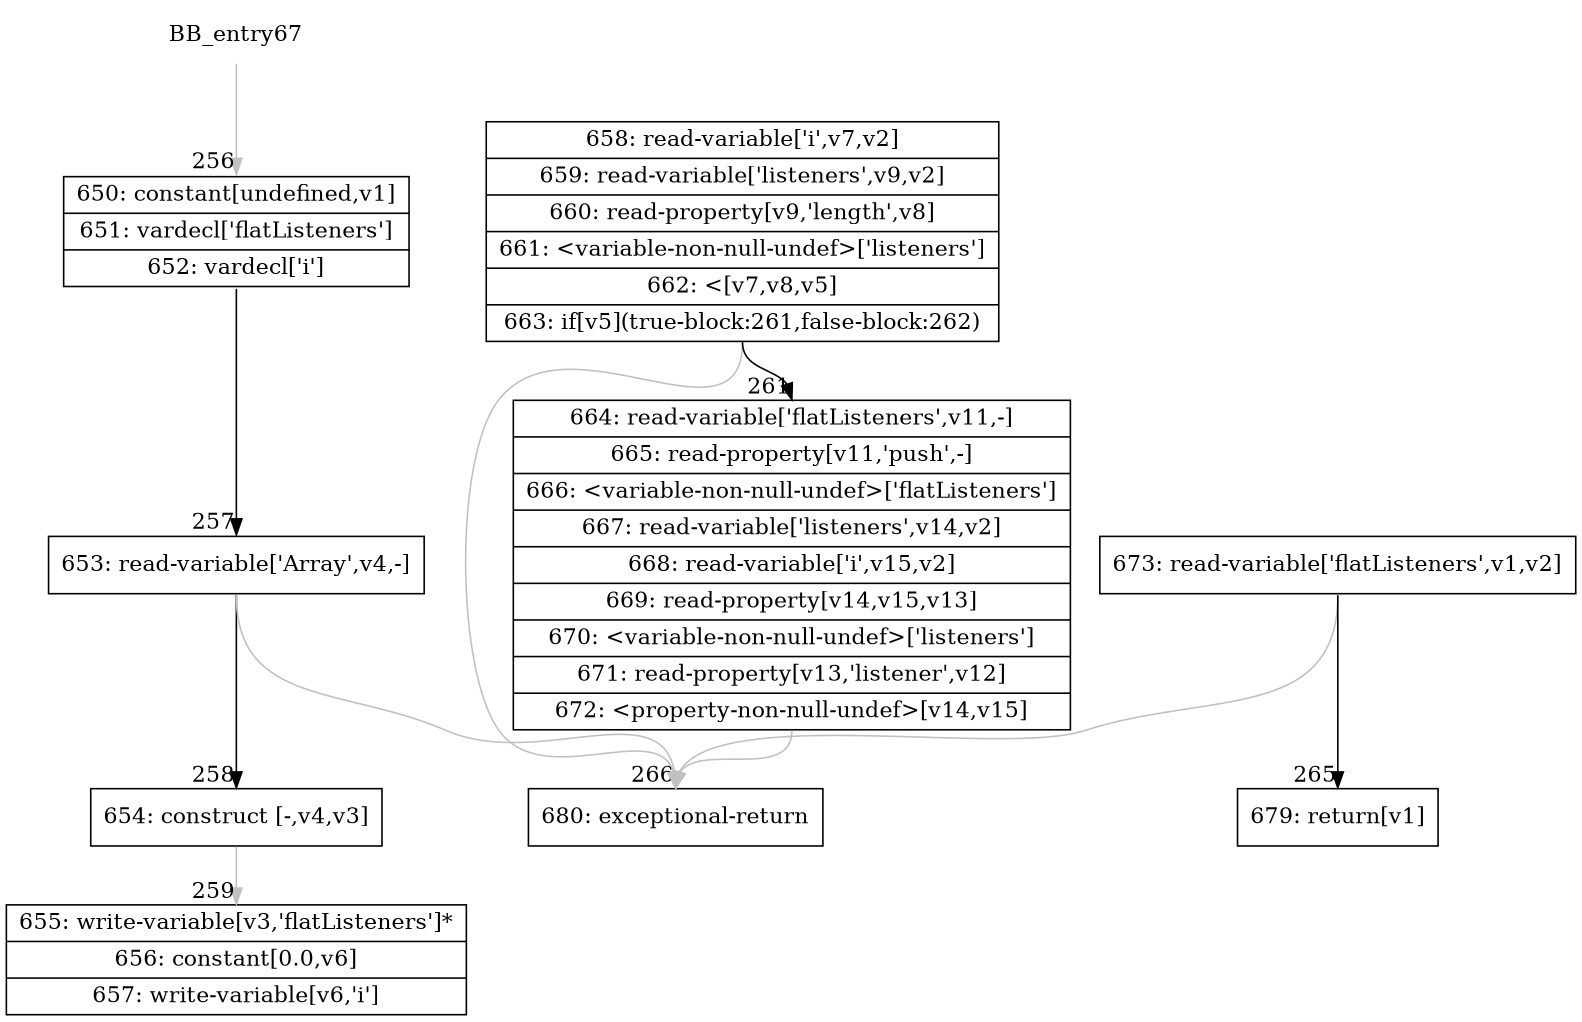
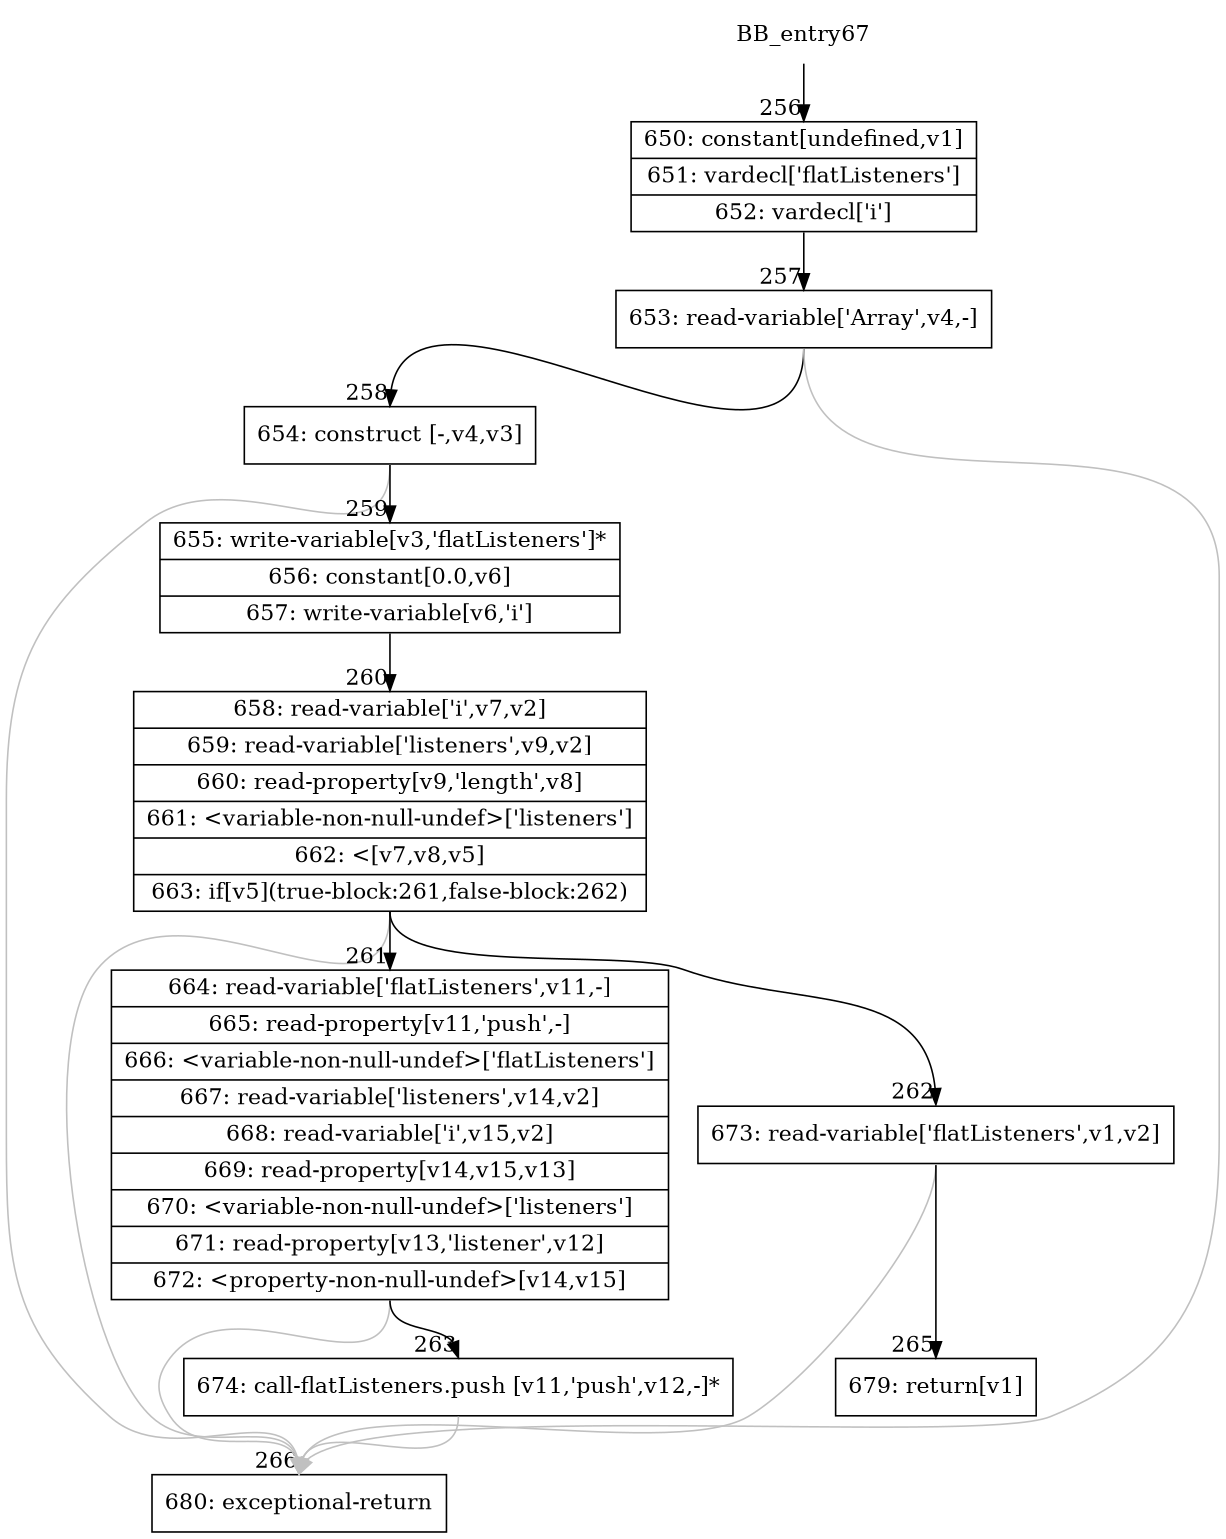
(236, 111) -> (804, 84)
none -> (390, 654)
(236, 867) -> (390, 485)
none -> (6, 923)
none -> (678, 968)
none -> (458, 1387)
